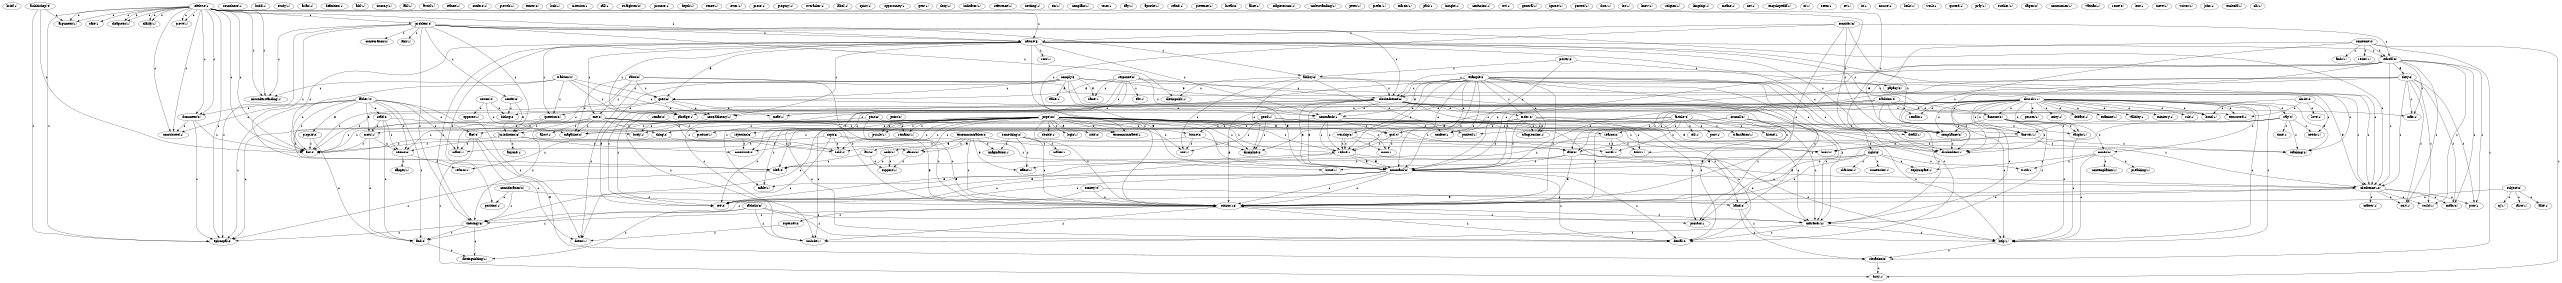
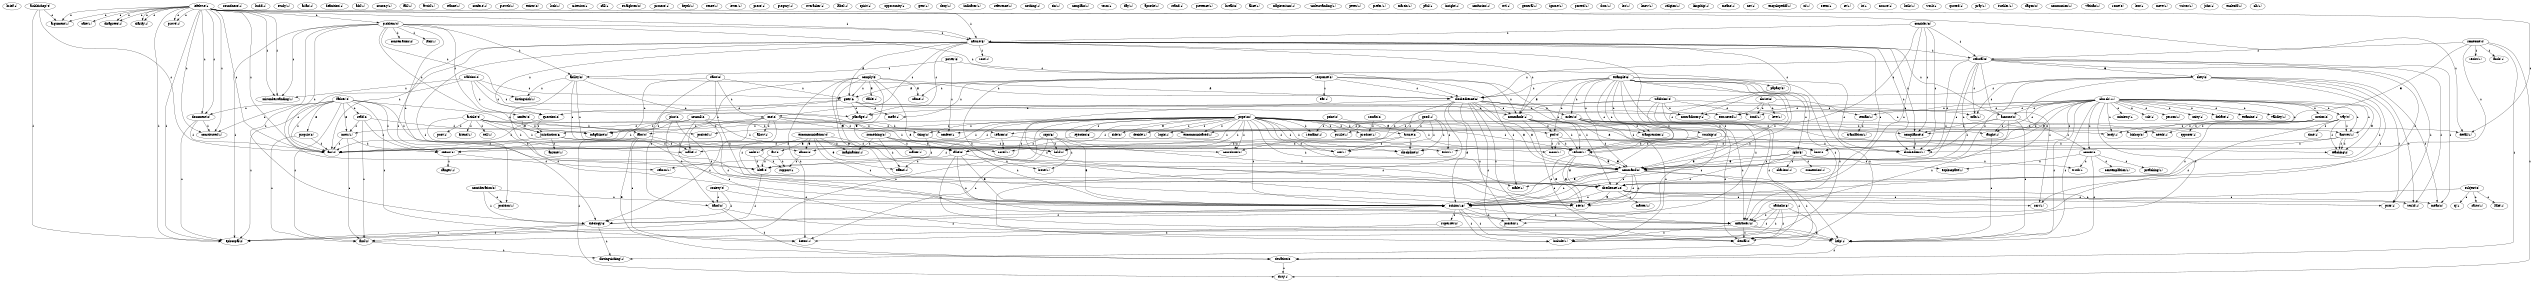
(1950, 107) -> (2219, 101)
(1711, 126) -> (1861, 126)
(937, 167) -> none
